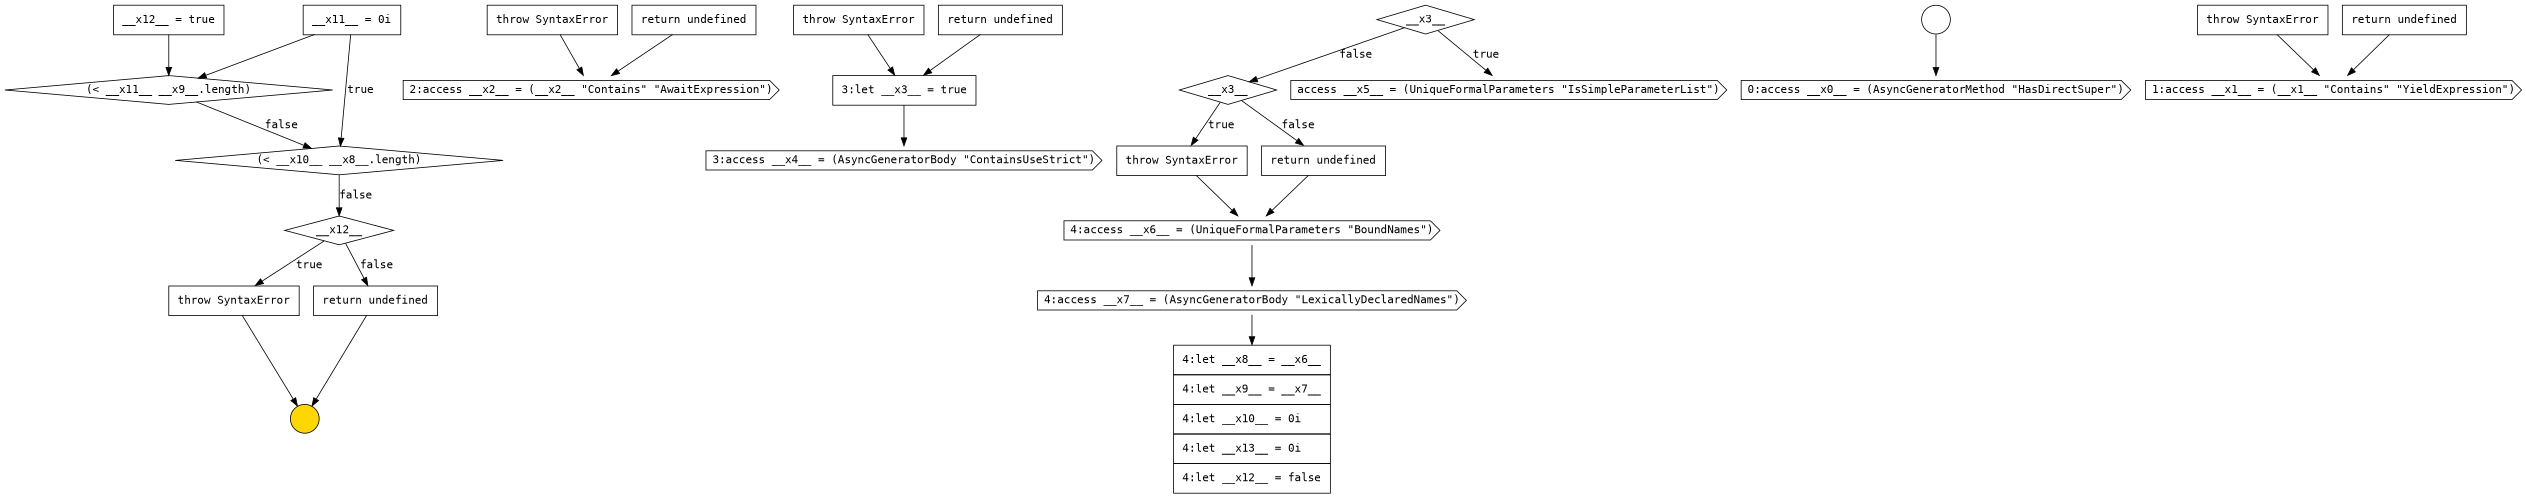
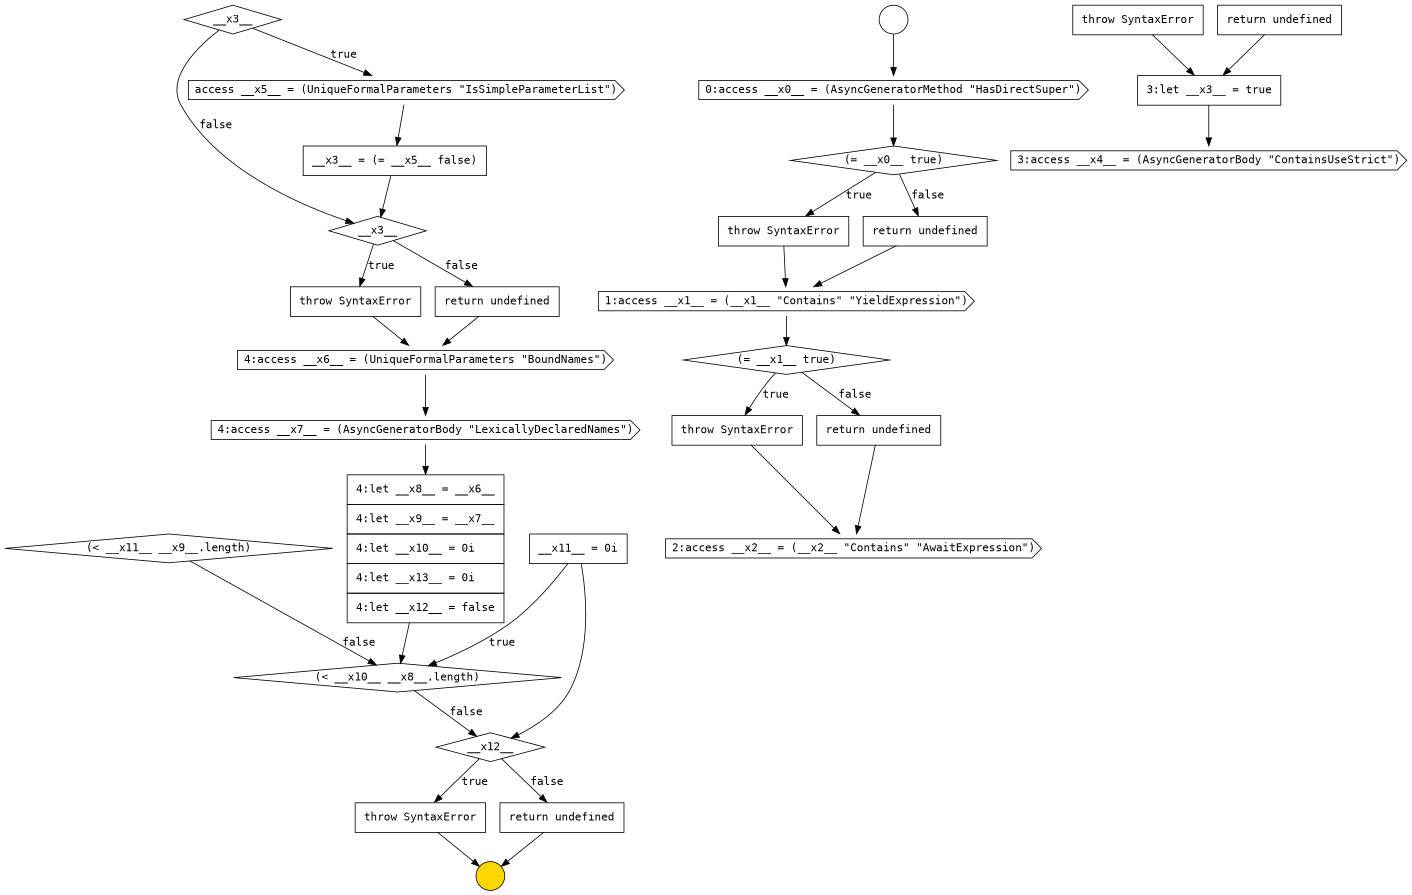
(169, 20) -> none
(260, 55) -> (580, 662)
none -> (394, 160)
none -> (894, 160)
none -> (786, 360)
none -> (406, 639)
